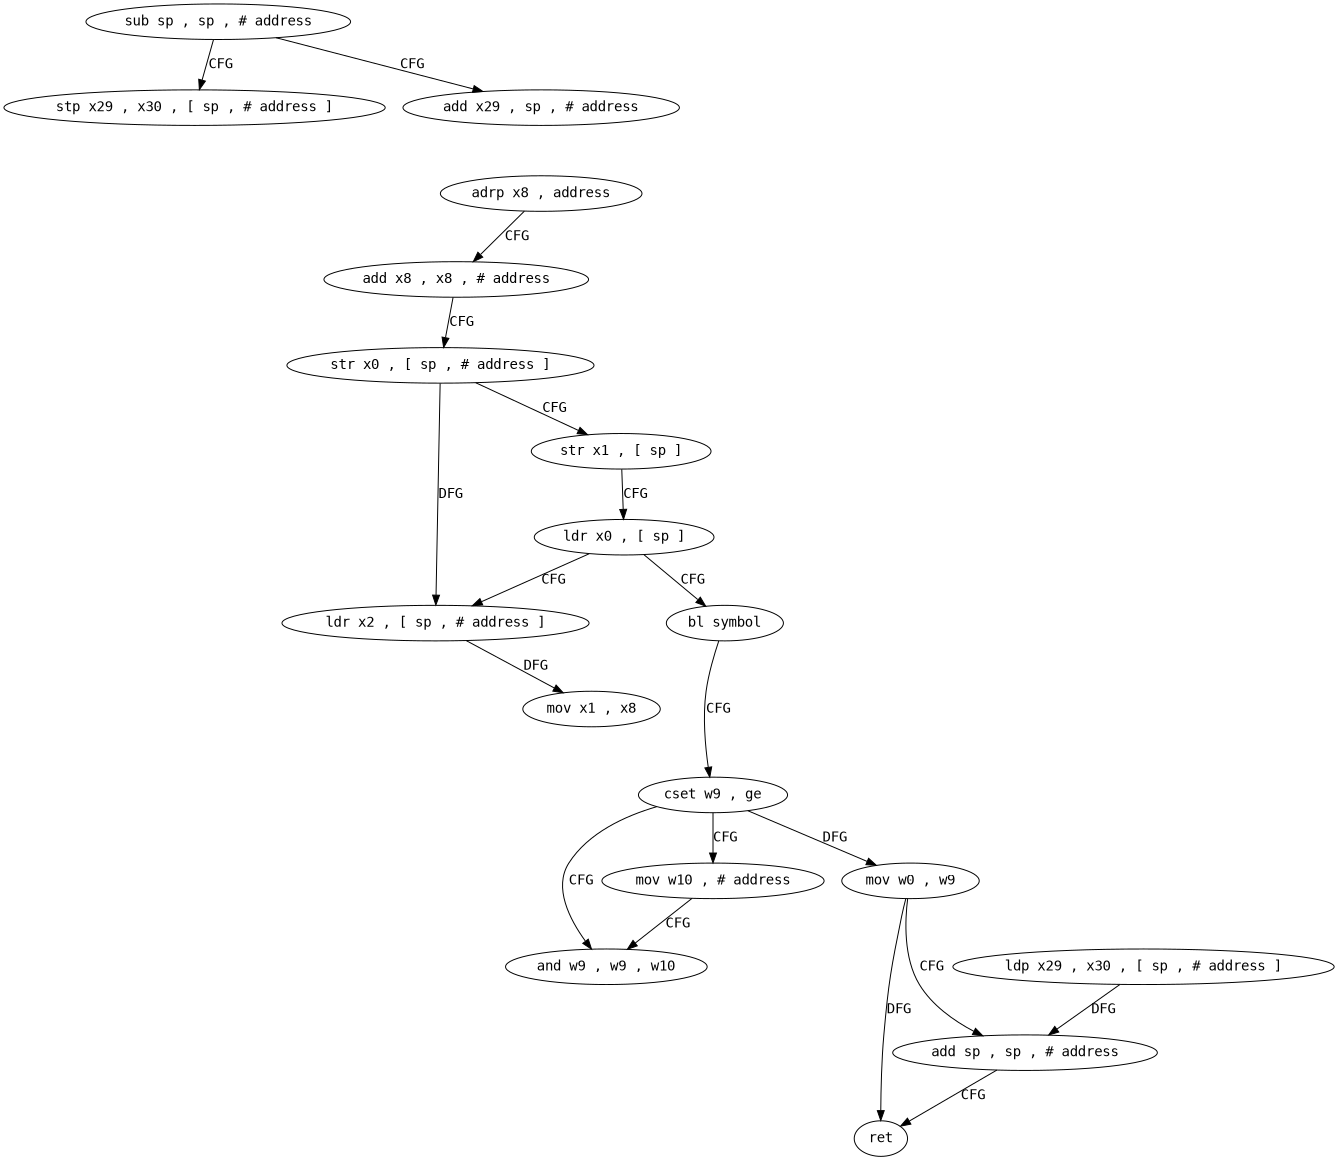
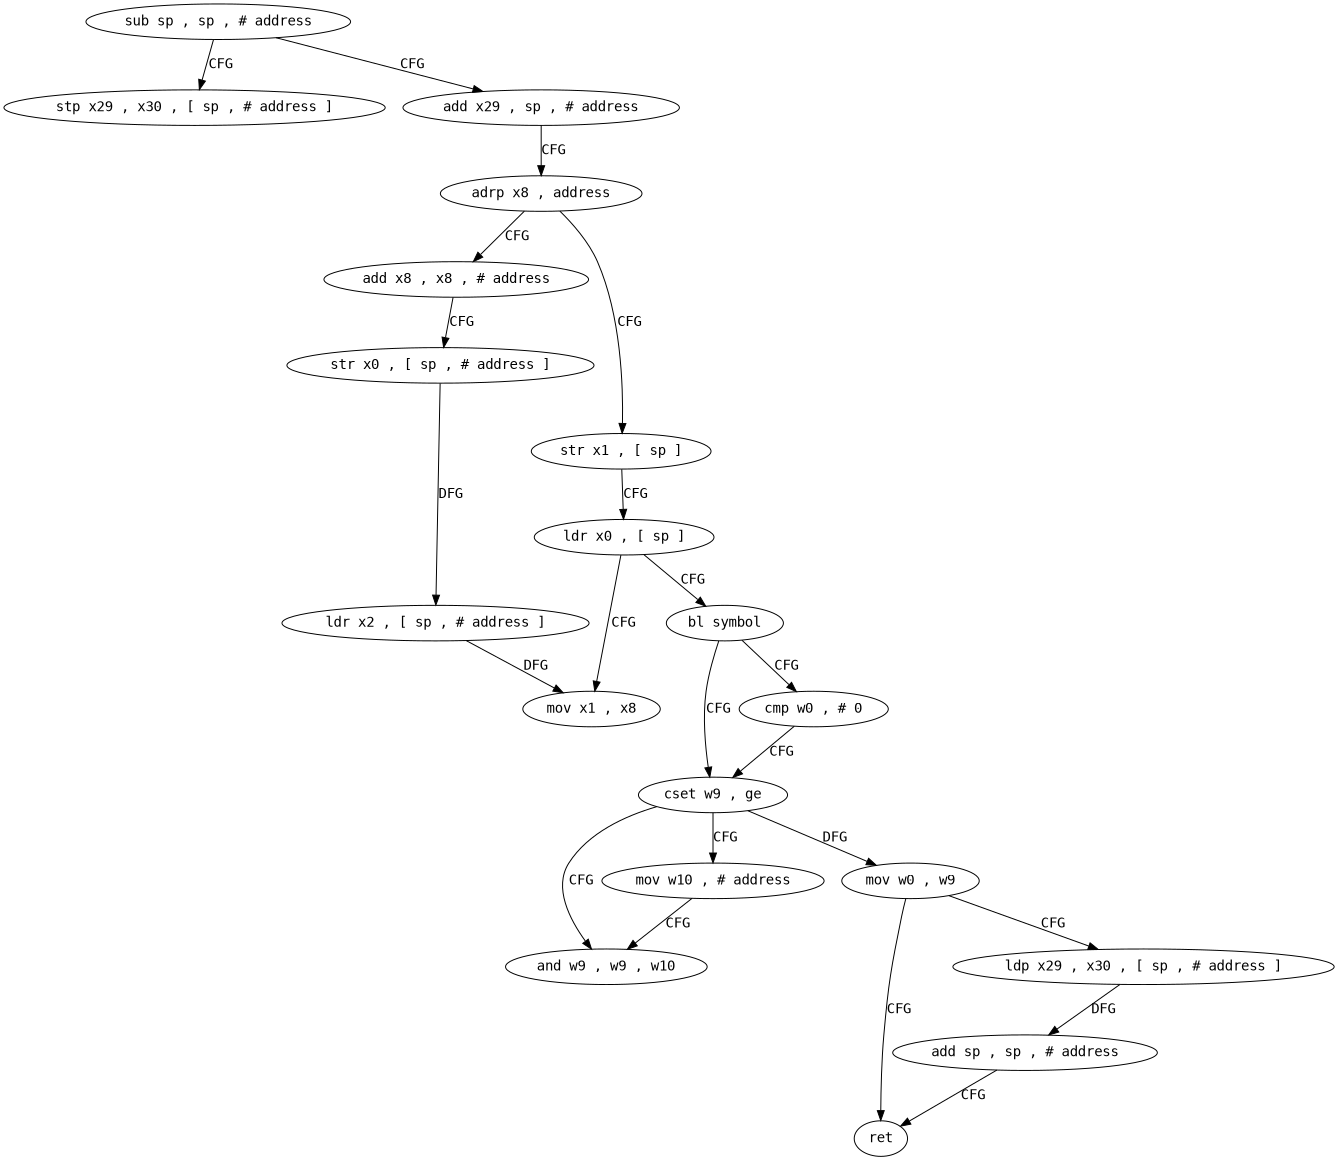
none -> (541, 146)
(527, 407) -> (613, 310)
(535, 578) -> (609, 618)
none -> (814, 709)
(916, 978) -> (1019, 921)
(899, 1010) -> (899, 1010)
